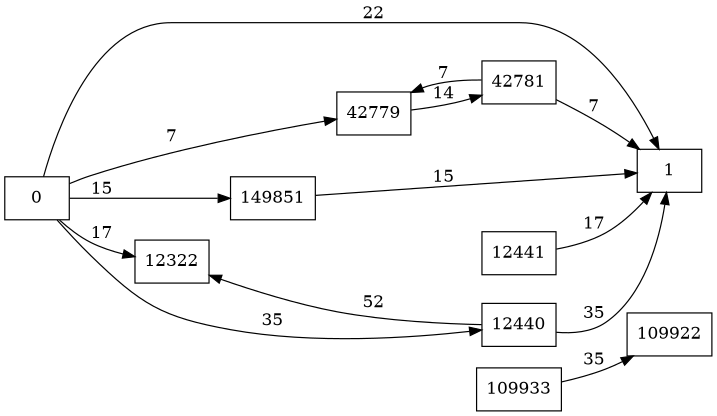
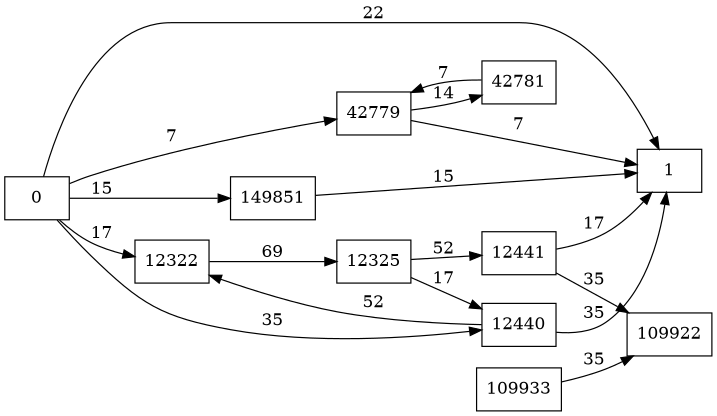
(593, 120) -> (518, 141)
none -> (374, 262)
none -> (587, 290)
